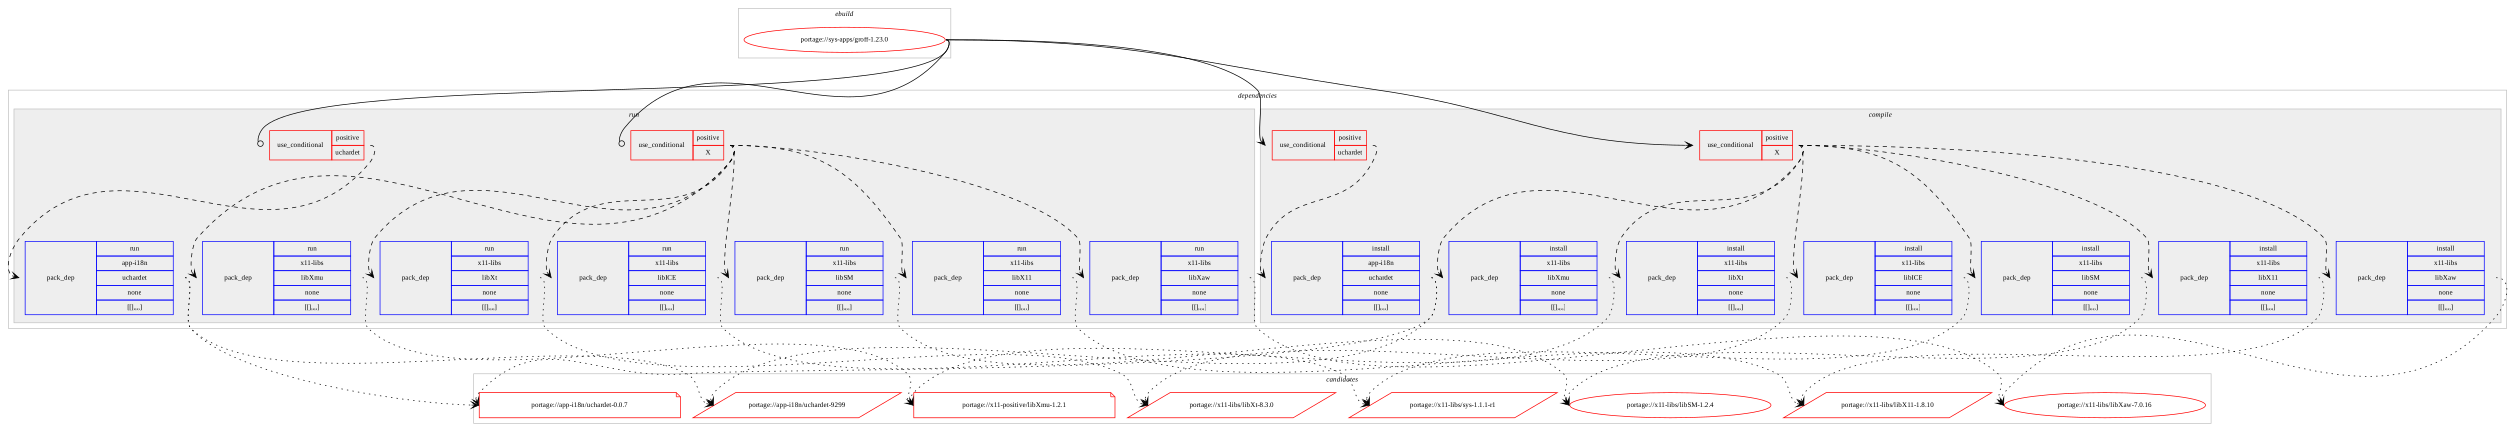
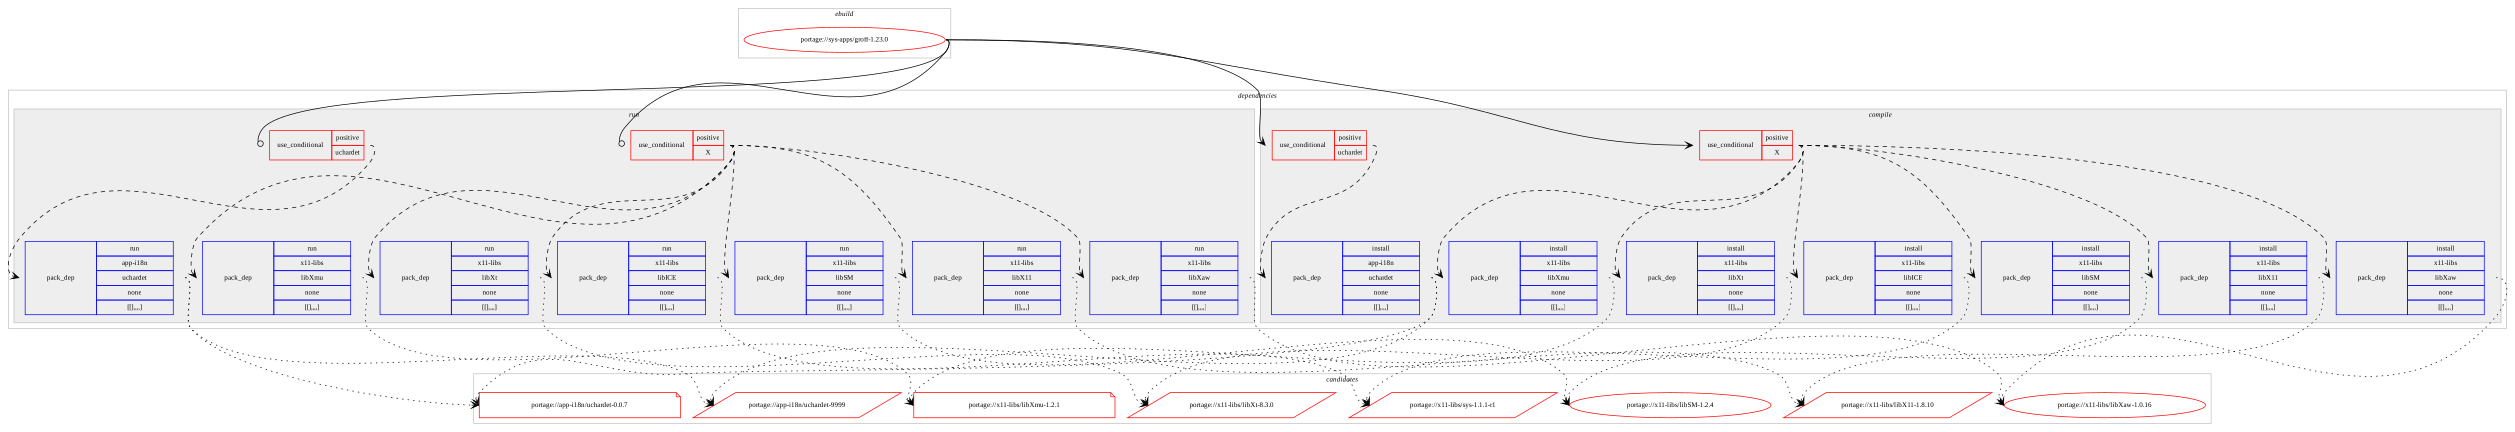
(797, 405) -> (797, 405)
(1014, 405) -> (1014, 405)
(2105, 405) -> (2105, 405)
